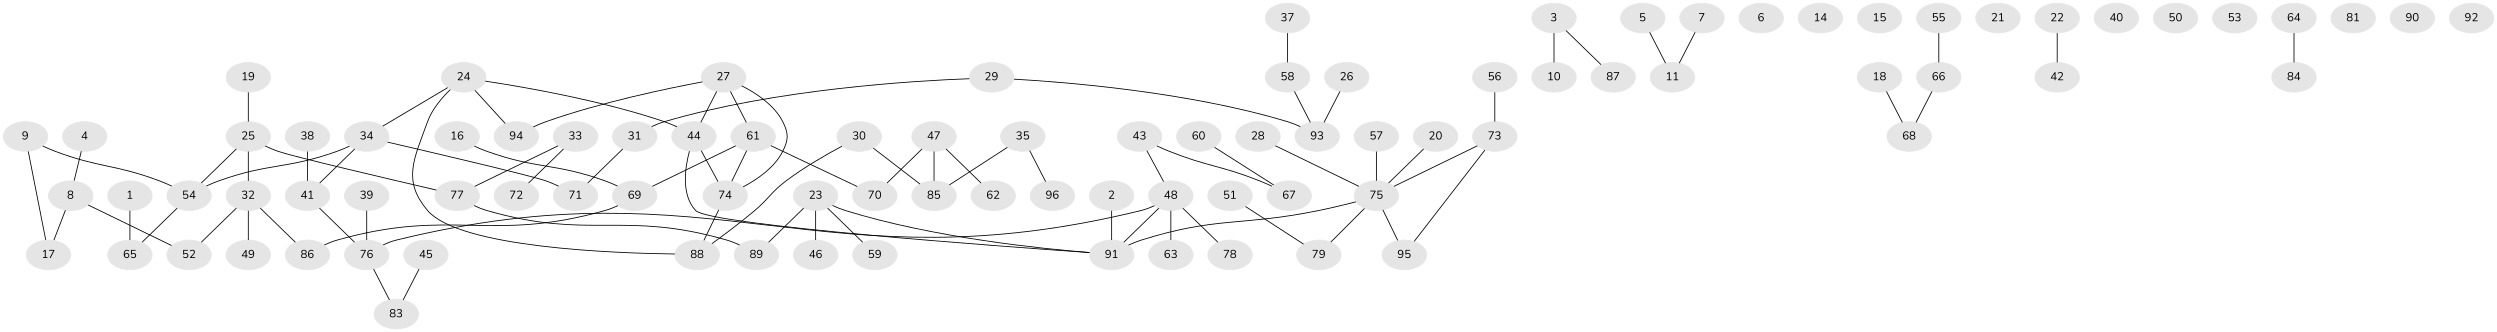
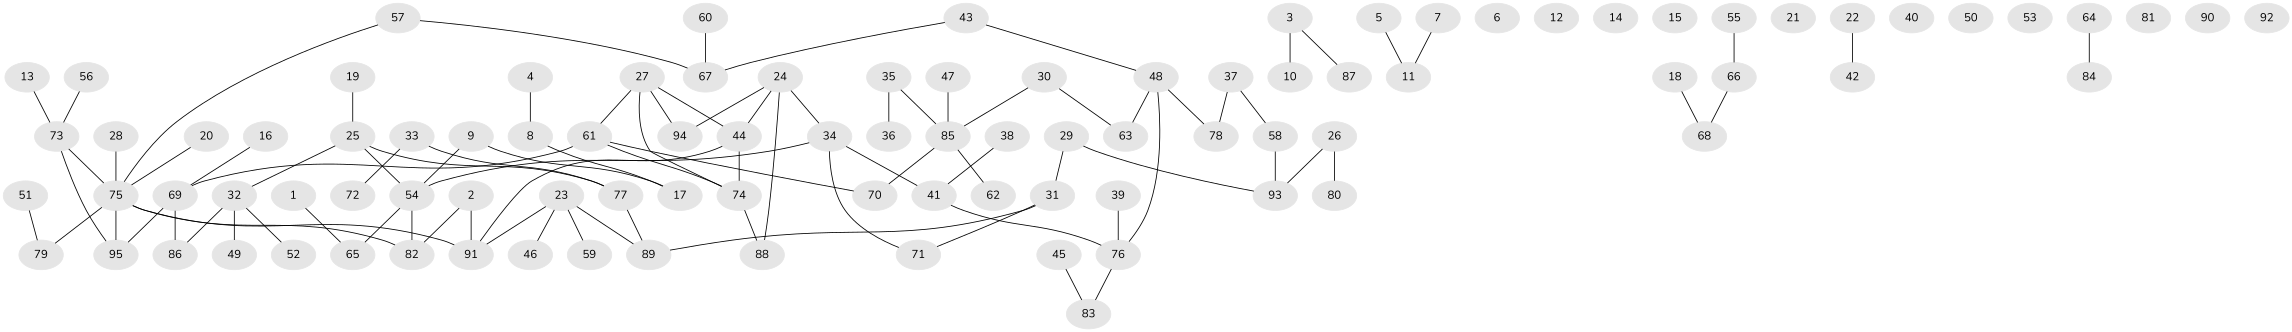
none -> (1556, 18)
none -> (555, 38)
none -> (27, 77)
none -> (1223, 107)
(905, 165) -> (912, 166)
(964, 166) -> (967, 162)
(774, 191) -> (1085, 107)
(1052, 196) -> (889, 136)
none -> (1334, 196)
(124, 222) -> none
none -> (146, 225)
(1141, 225) -> none
none -> (854, 232)
none -> (412, 255)
